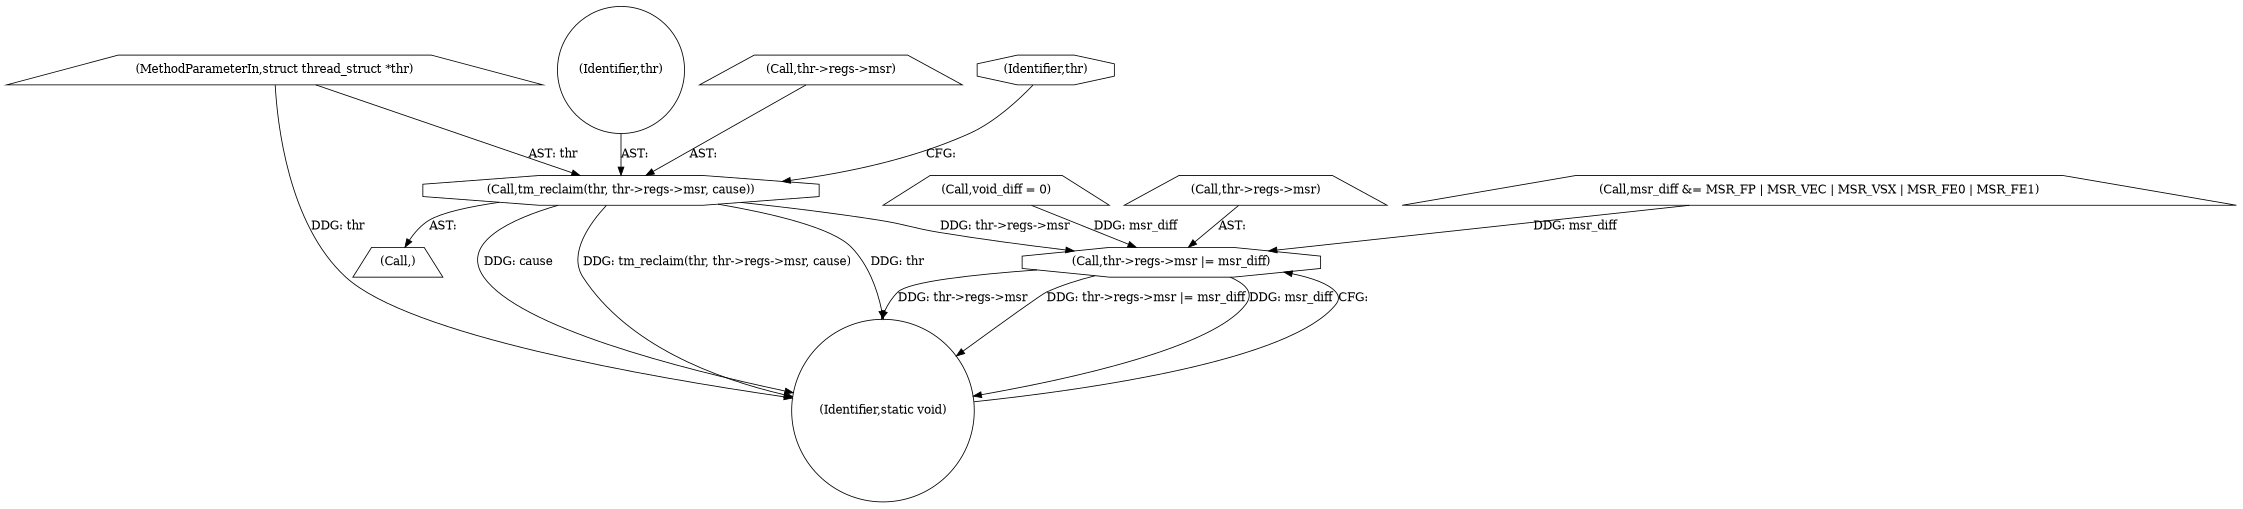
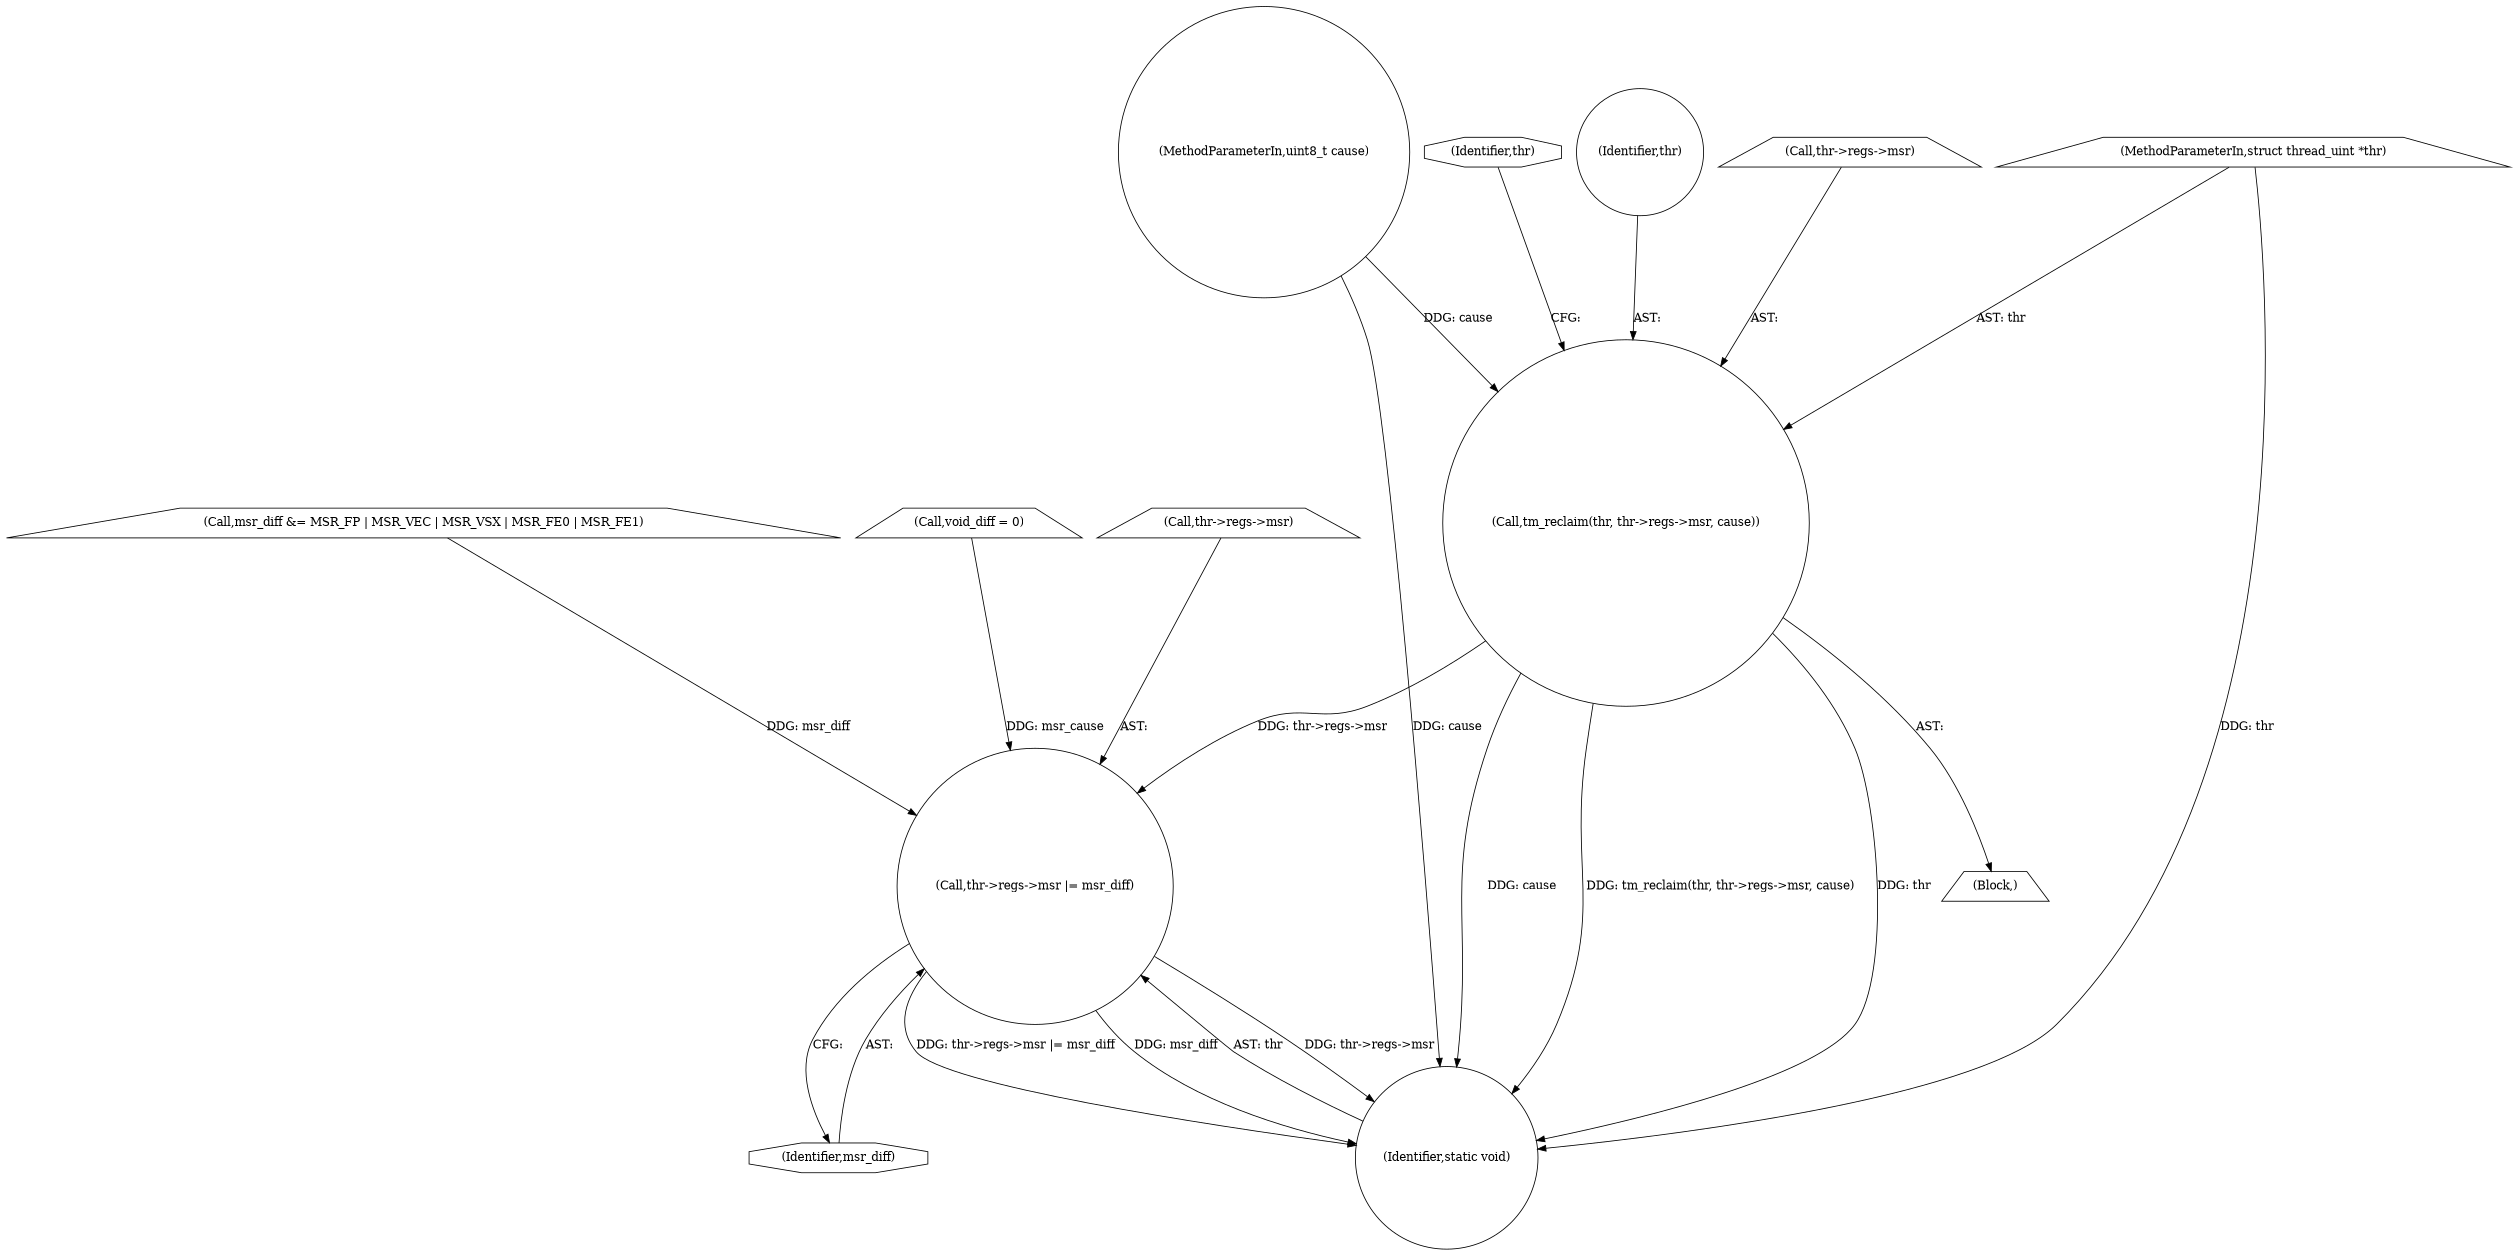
(275, 70) -> (2253, 152)
none -> (1264, 152)
(621, 190) -> (1626, 523)
(1135, 226) -> (1055, 727)
(398, 262) -> (1995, 886)
(1171, 262) -> (1035, 886)
(1355, 298) -> (1258, 1045)
none -> (838, 1158)
